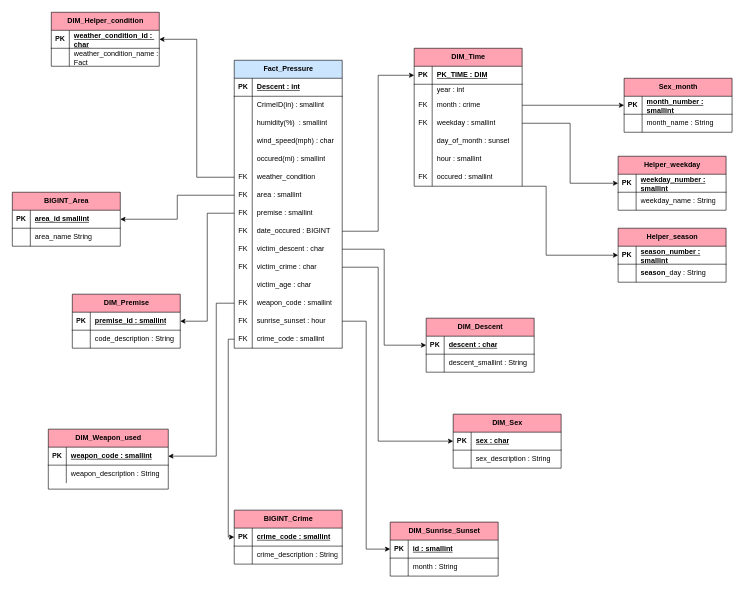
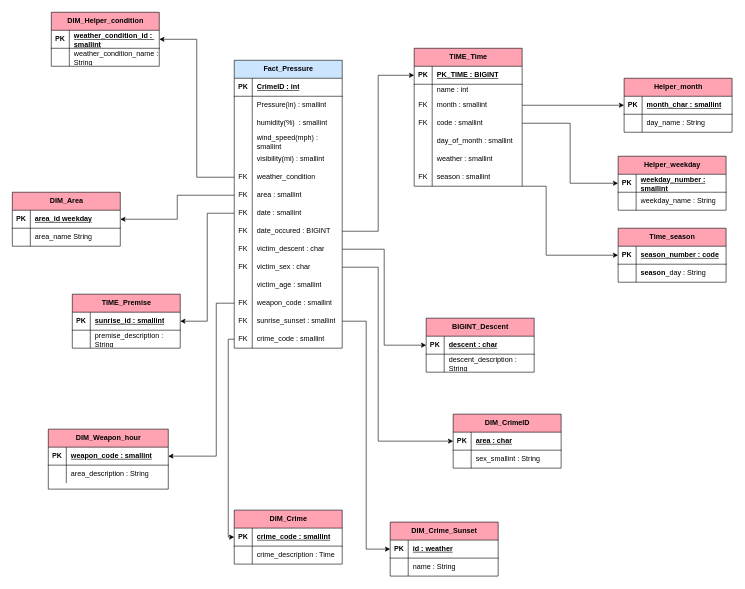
(117, 39) -> (117, 39)
(117, 57) -> (117, 57)
(469, 57) -> (469, 57)
(461, 75) -> (467, 75)
(280, 87) -> (279, 87)
(679, 87) -> (679, 87)
(454, 90) -> (454, 90)
(294, 105) -> (297, 105)
(460, 105) -> (464, 105)
(688, 105) -> (684, 105)
(468, 123) -> (462, 123)
(682, 123) -> (678, 123)
(298, 141) -> (300, 141)
(477, 141) -> (478, 141)
(295, 159) -> (296, 159)
(462, 159) -> (468, 159)
(469, 177) -> (467, 177)
(67, 201) -> (67, 201)
(287, 213) -> (282, 213)
(63, 219) -> (63, 219)
(673, 237) -> (673, 237)
(684, 255) -> (679, 255)
(290, 267) -> (287, 267)
(287, 285) -> (292, 285)
(127, 303) -> (127, 303)
(130, 321) -> (130, 321)
(296, 321) -> (300, 321)
(481, 327) -> (481, 327)
(138, 339) -> (138, 339)
(492, 363) -> (492, 363)
(508, 423) -> (508, 423)
(109, 438) -> (109, 438)
(493, 441) -> (495, 441)
(519, 459) -> (512, 459)
(120, 474) -> (116, 474)
(289, 519) -> (289, 519)
(445, 531) -> (445, 531)
(433, 549) -> (434, 549)
(300, 555) -> (299, 555)
(438, 567) -> (436, 567)
